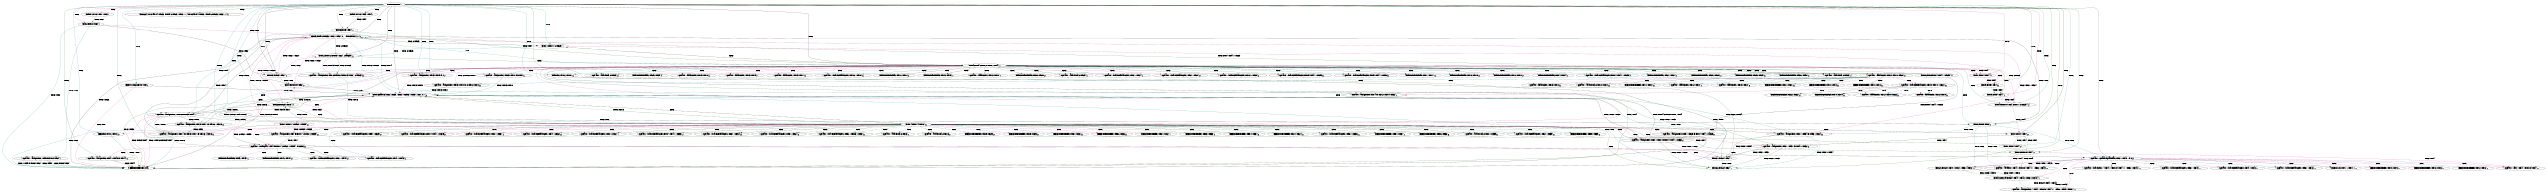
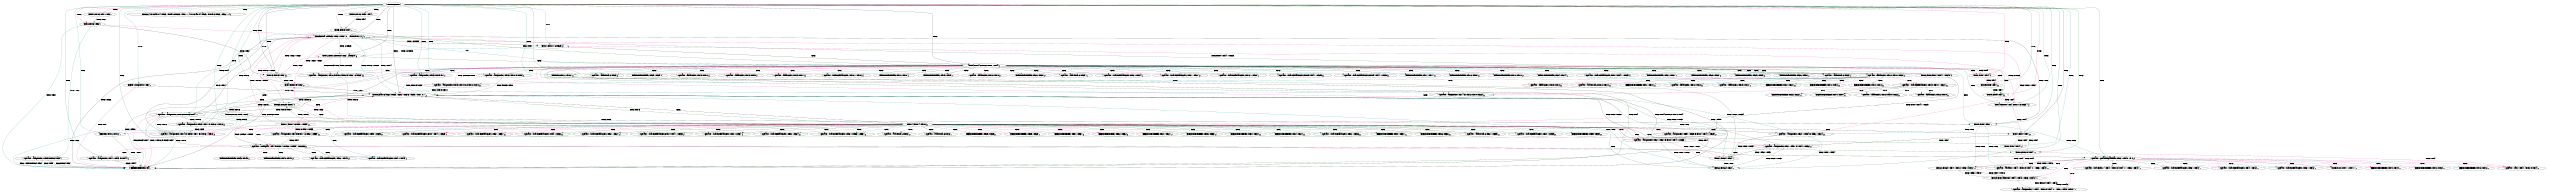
(415, 85) -> (414, 85)
(505, 85) -> (505, 85)
